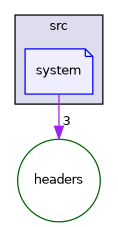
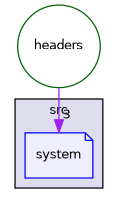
(59, 112) -> (59, 107)
